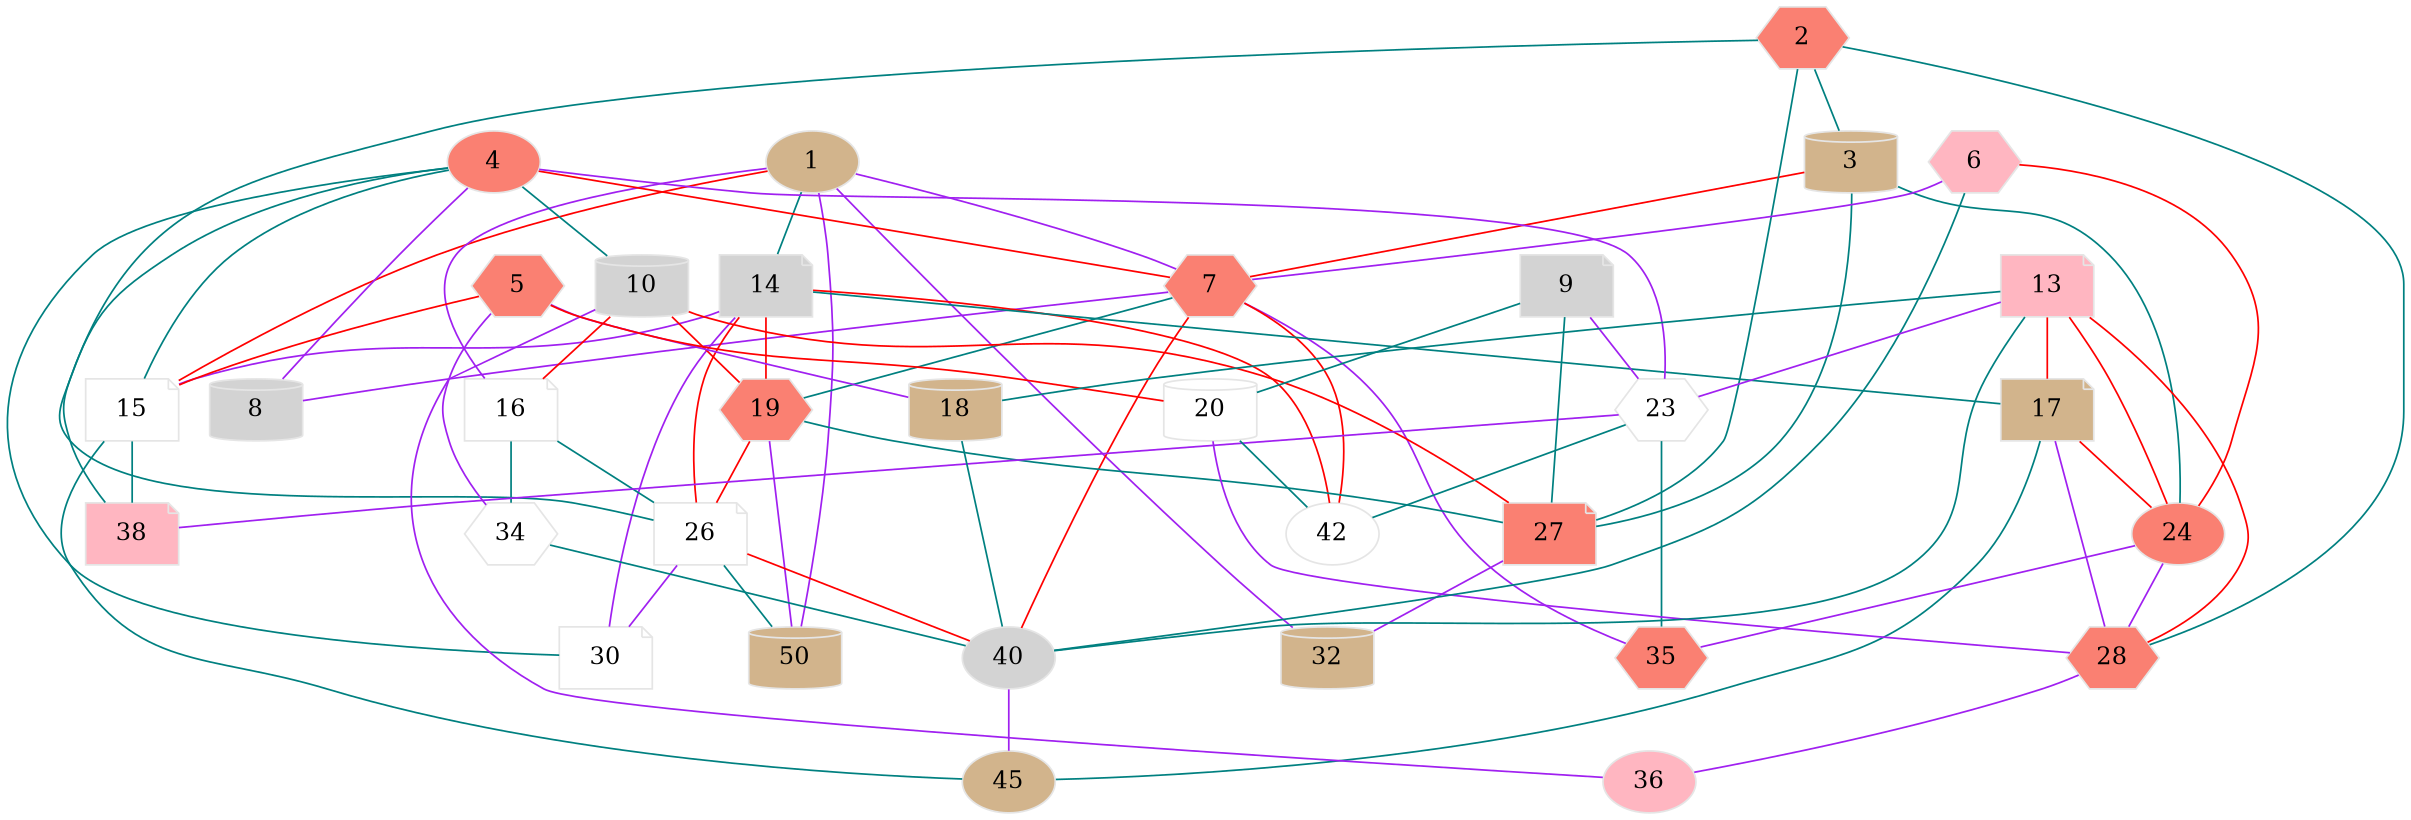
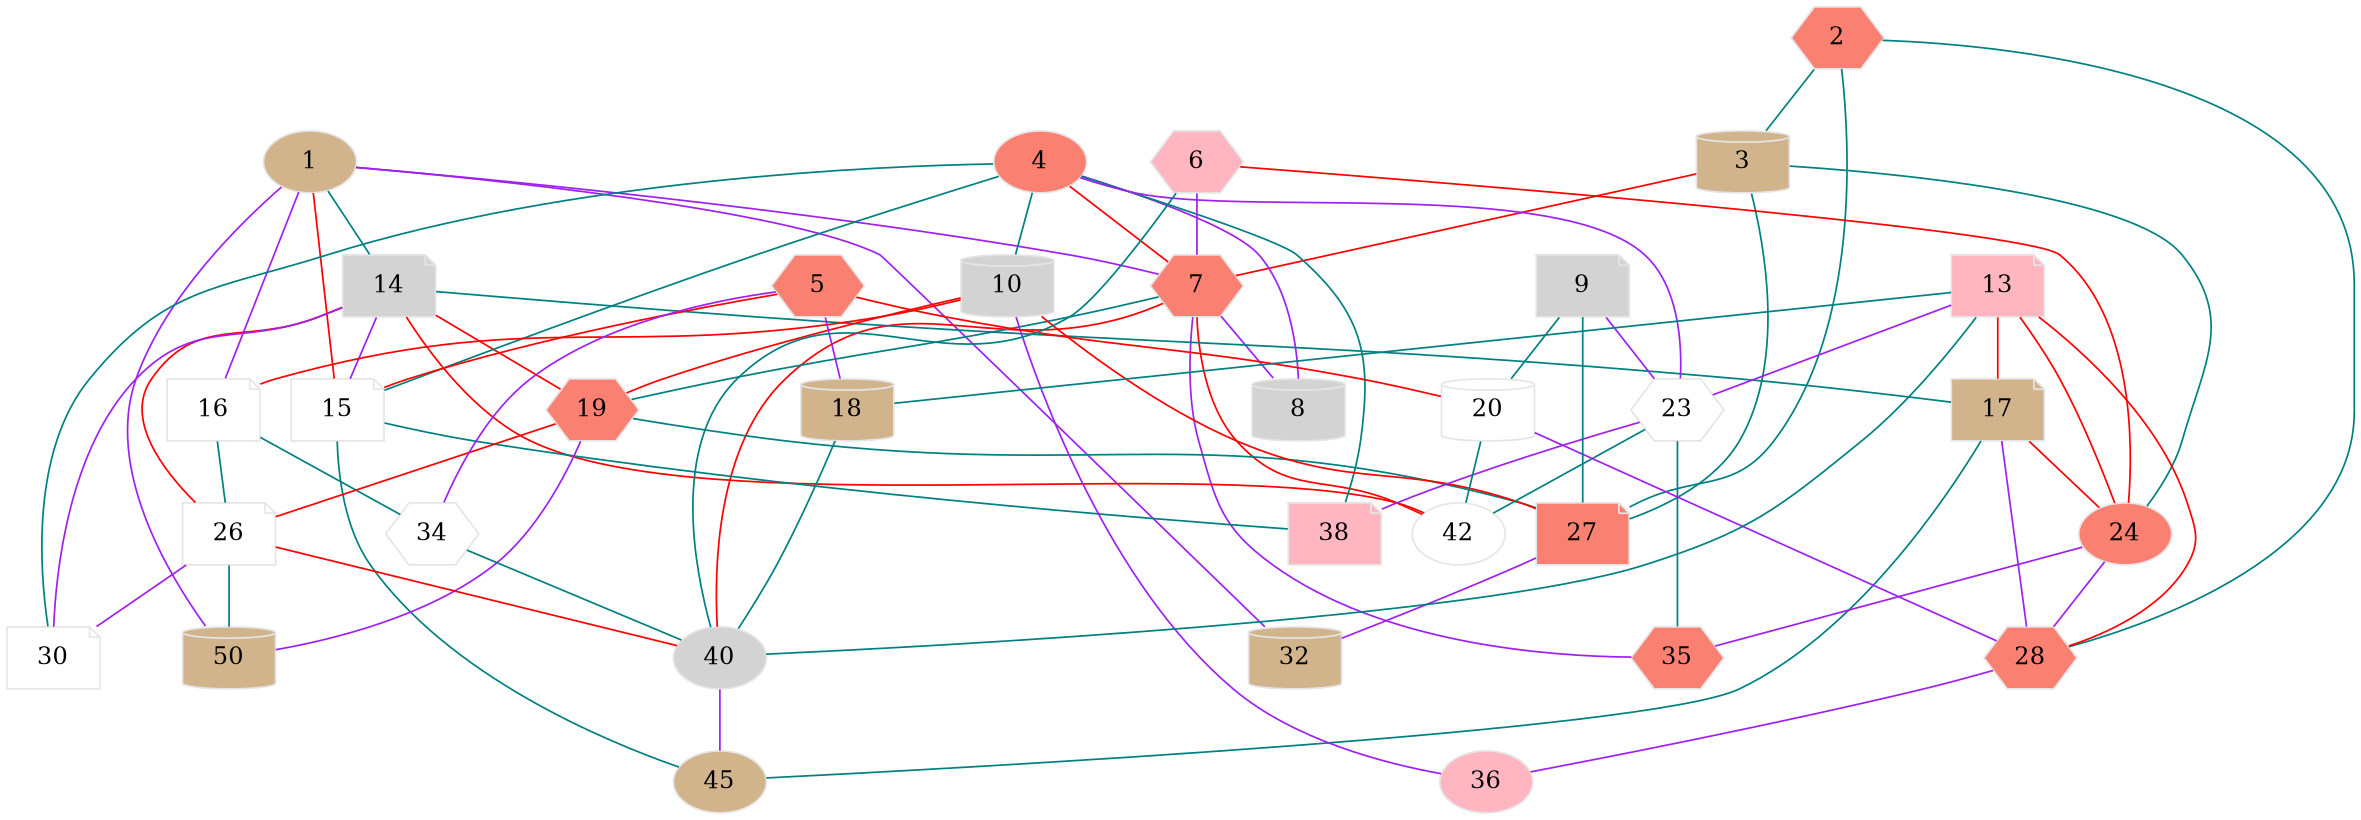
(532, 112) -> none
